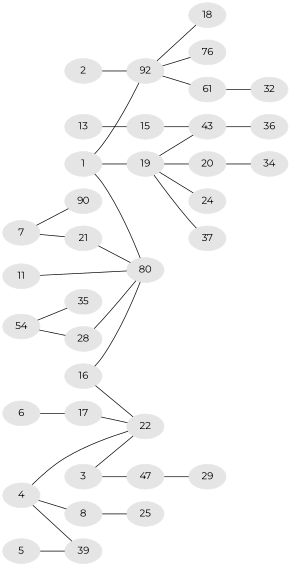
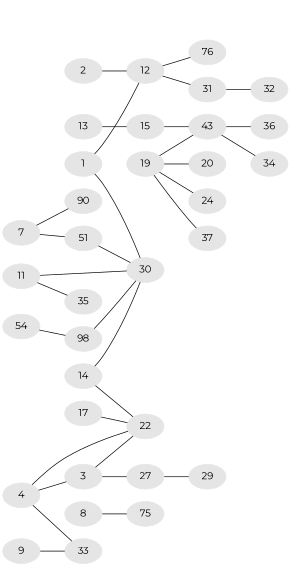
(207, 15) -> none
(145, 71) -> (145, 71)
(207, 90) -> (207, 90)
(114, 164) -> none
(238, 164) -> (238, 145)
(83, 238) -> (83, 238)
(145, 270) -> (145, 270)
(52, 314) -> (52, 289)
(83, 339) -> (83, 339)
(83, 376) -> (83, 376)
(21, 413) -> none
(145, 477) -> (145, 477)
(52, 505) -> (52, 486)
(145, 514) -> (145, 514)
(21, 551) -> (21, 551)
(83, 551) -> (83, 551)
